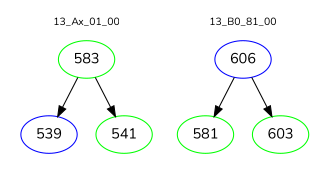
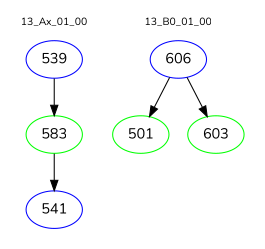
(243, 22) -> (178, 22)
(70, 92) -> (54, 92)
(124, 135) -> (54, 210)
(205, 135) -> (141, 135)
